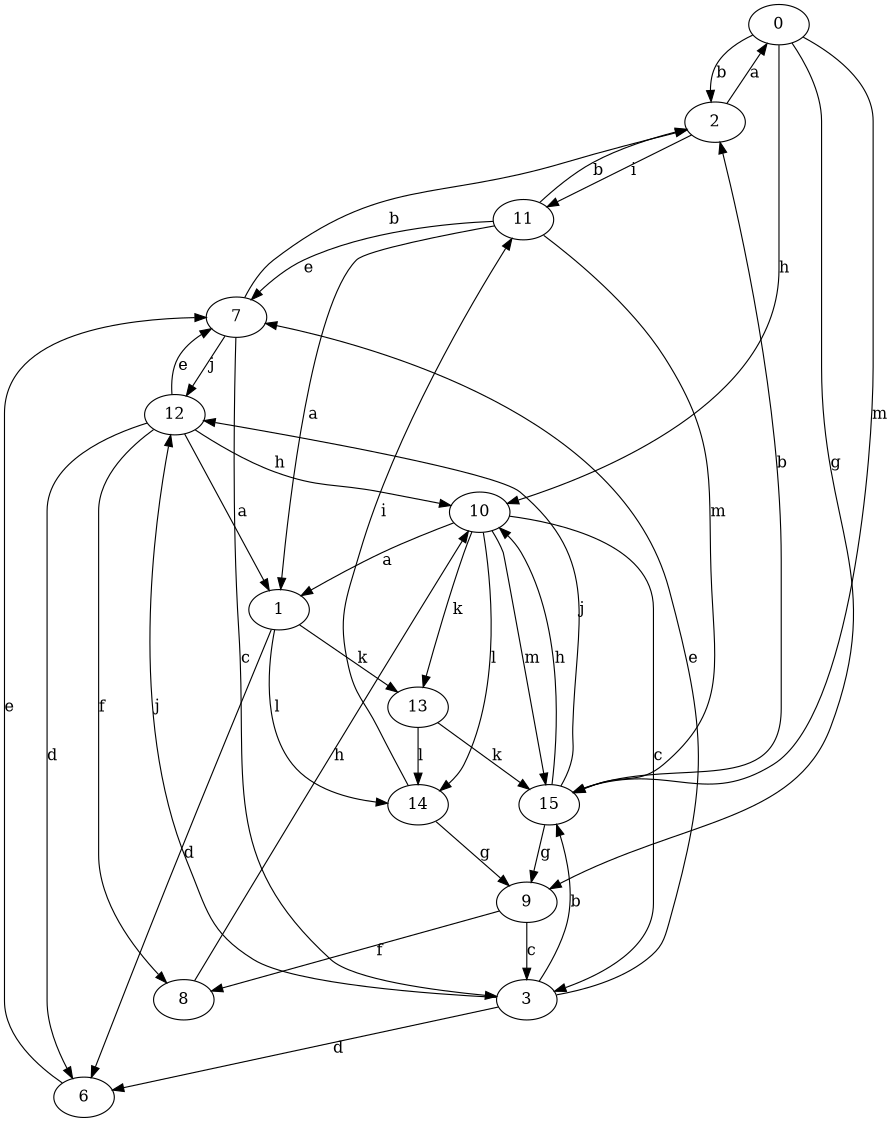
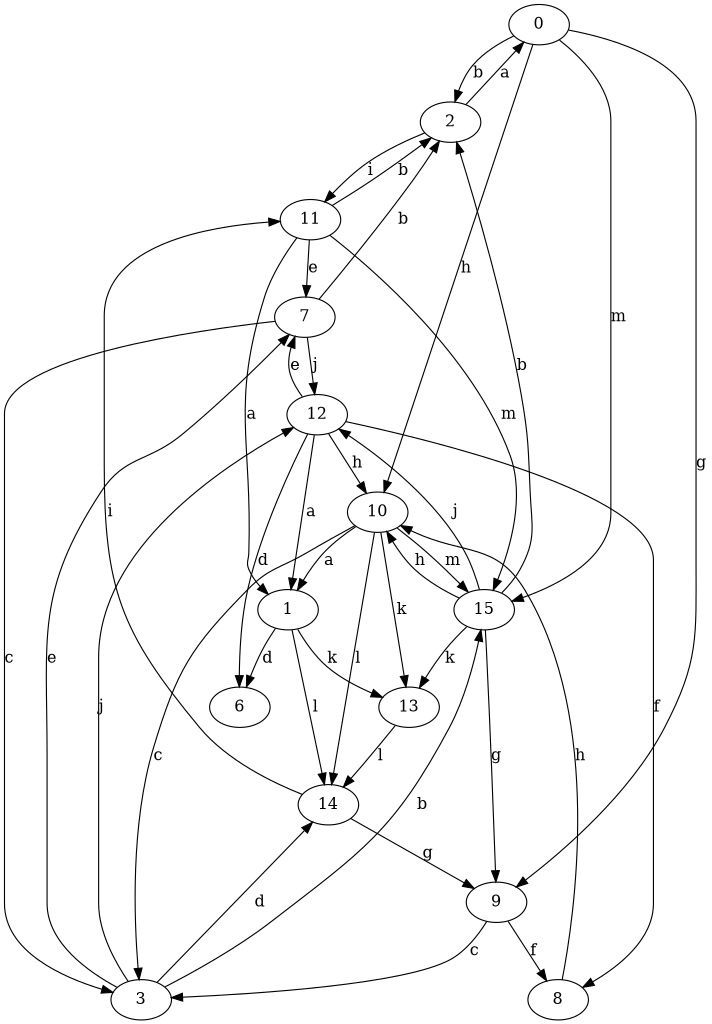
(4, 642) -> none
(479, 753) -> (444, 651)
(311, 1047) -> (231, 906)
